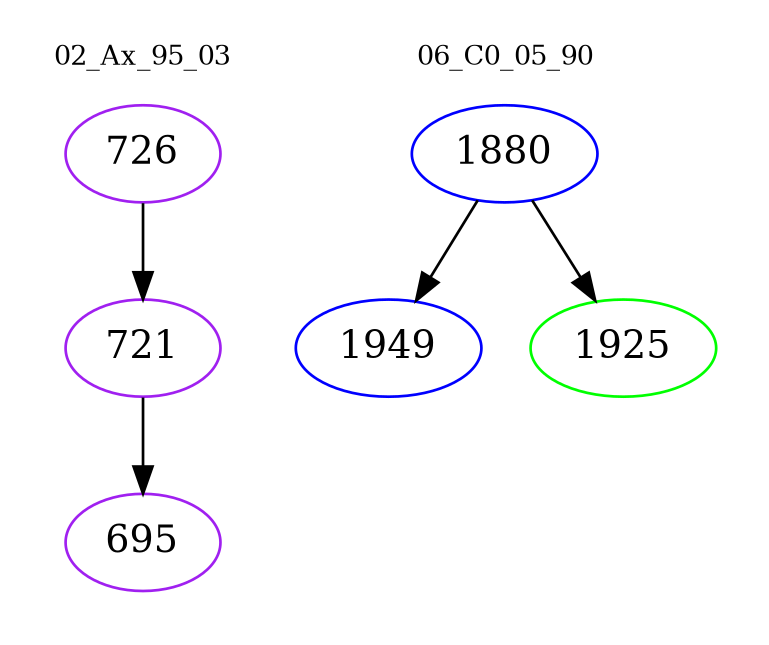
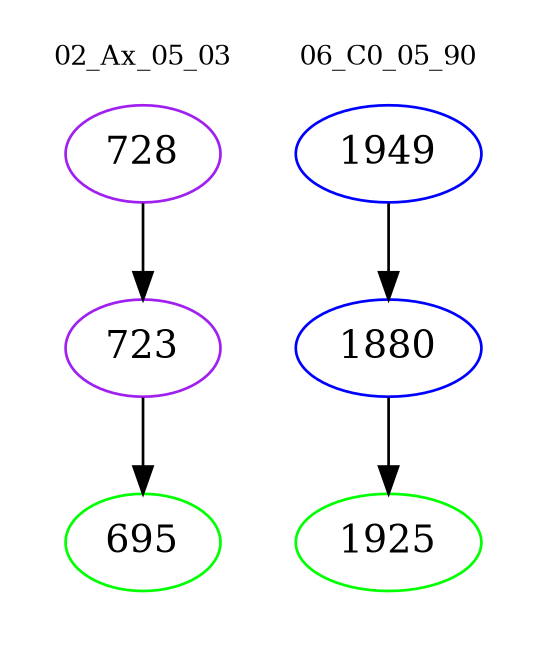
(143, 58) -> (143, 58)
(143, 154) -> (143, 154)
(454, 239) -> (389, 238)
(143, 348) -> (143, 348)
(143, 542) -> (143, 542)
